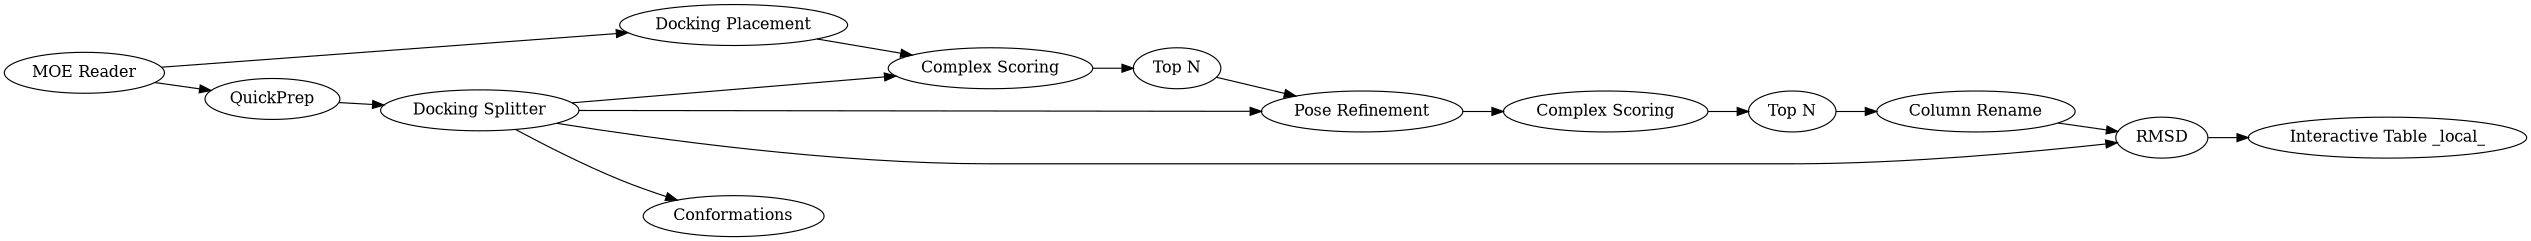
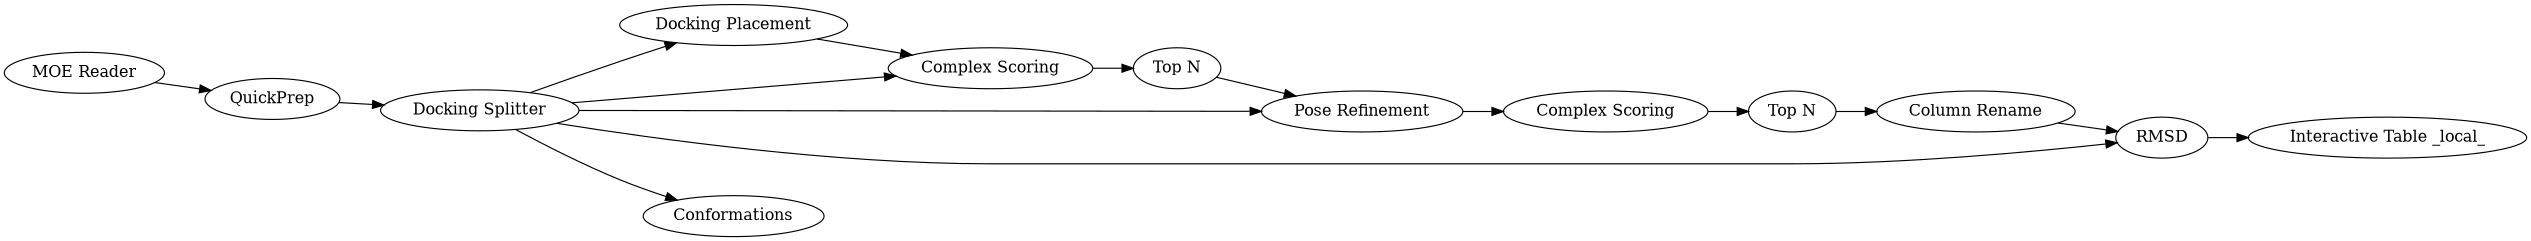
(389, 50) -> (598, 69)
